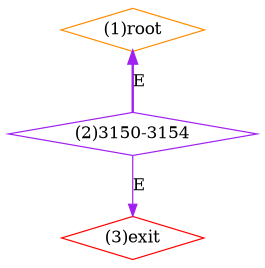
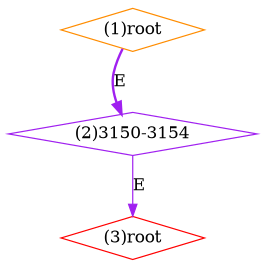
(133, 88) -> (113, 75)
(133, 238) -> (133, 238)
